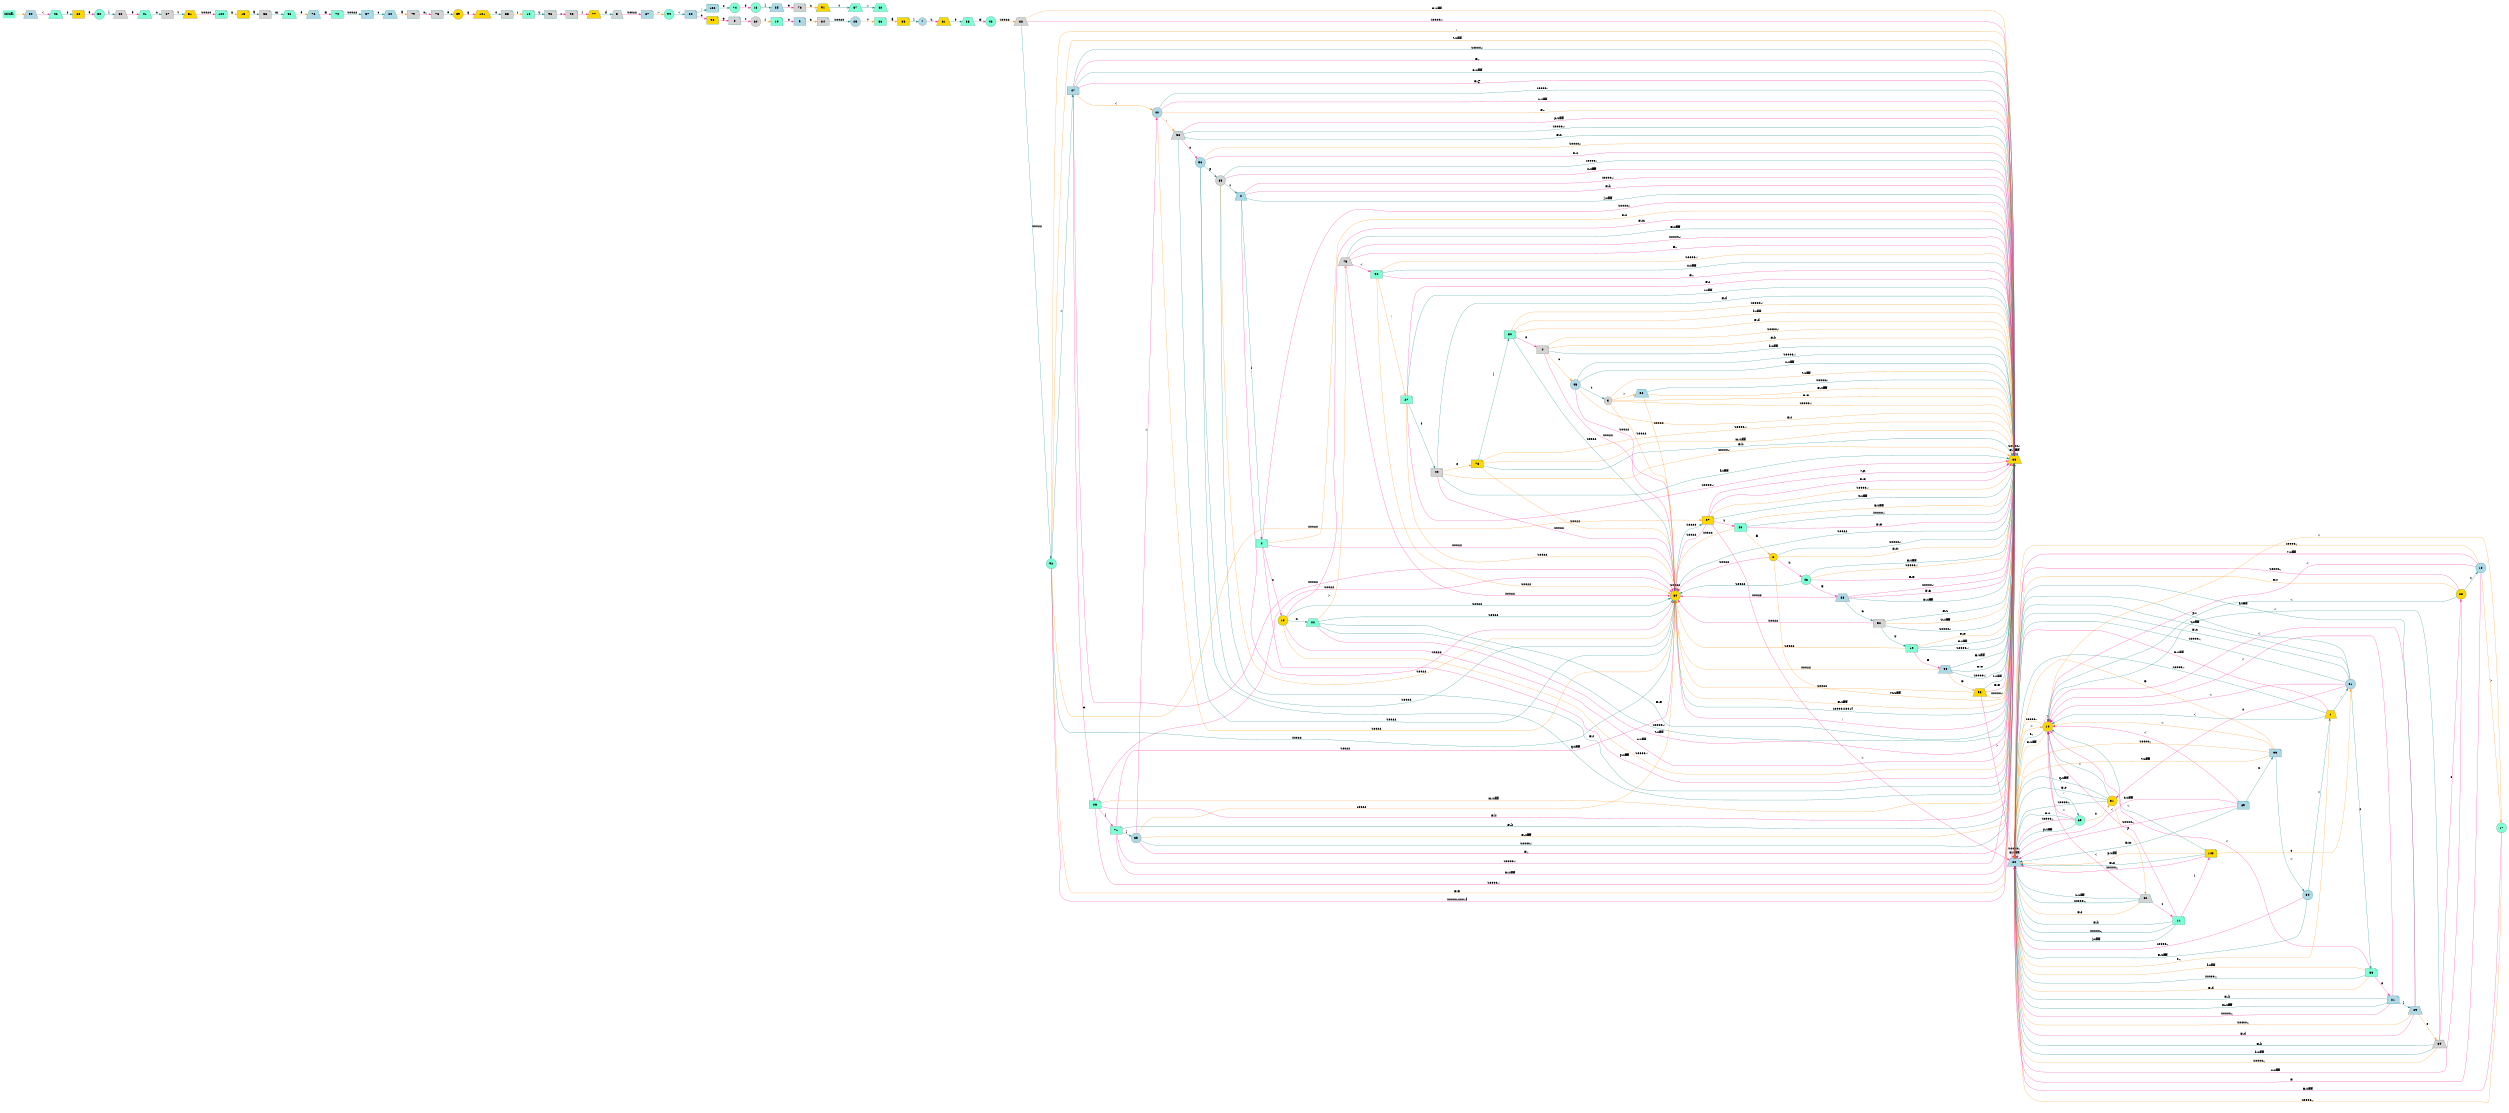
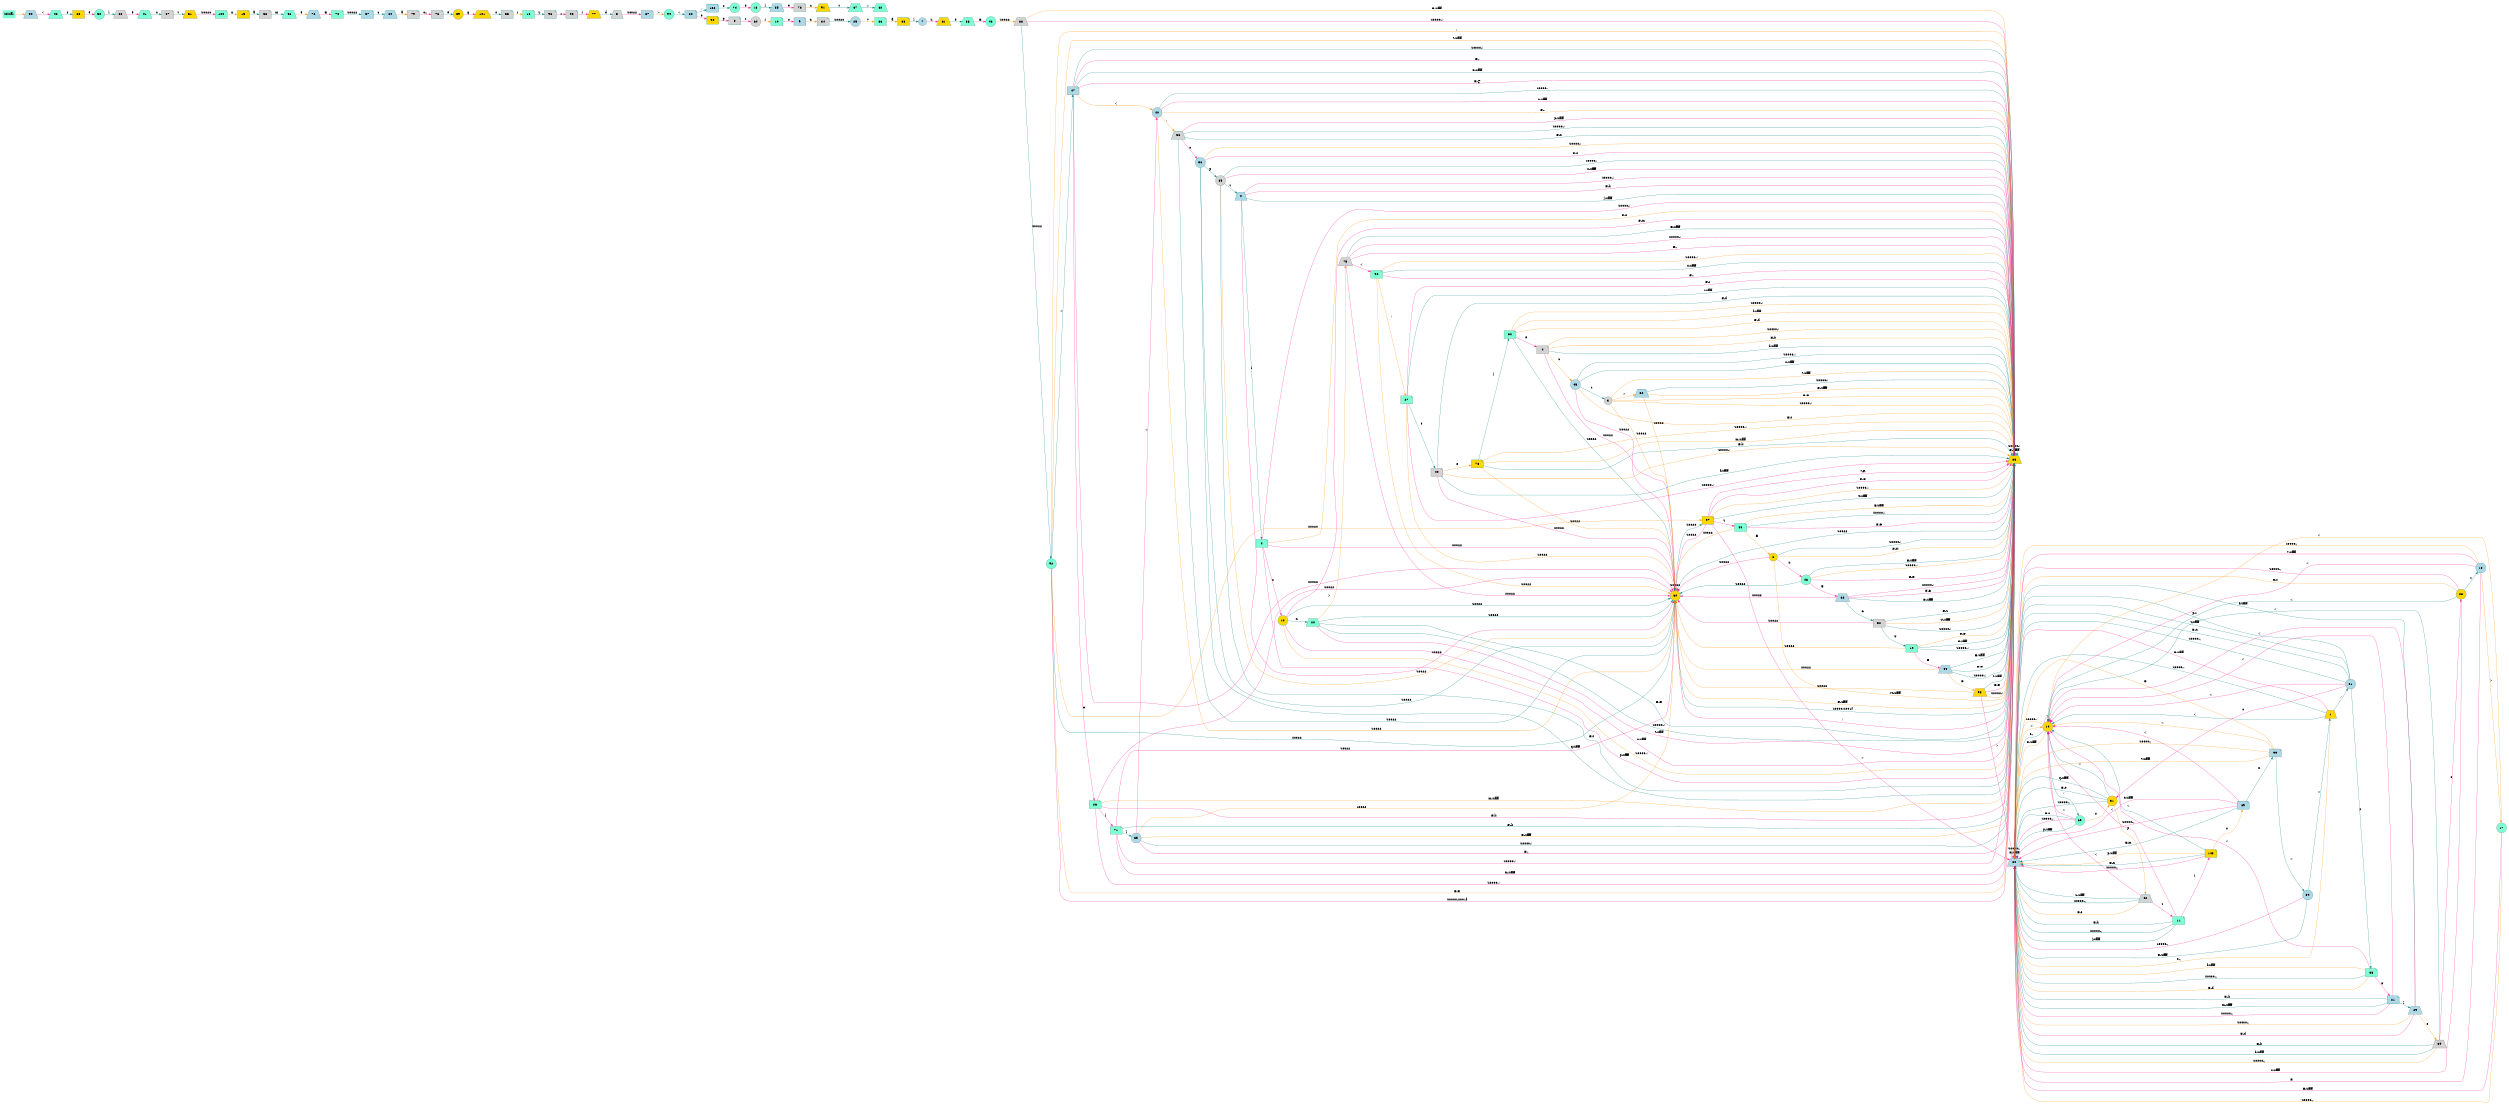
(2341, 830) -> (2230, 833)
